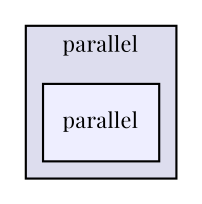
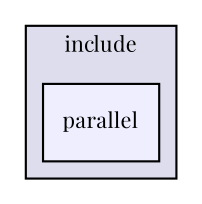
(101, 46) -> (101, 46)
